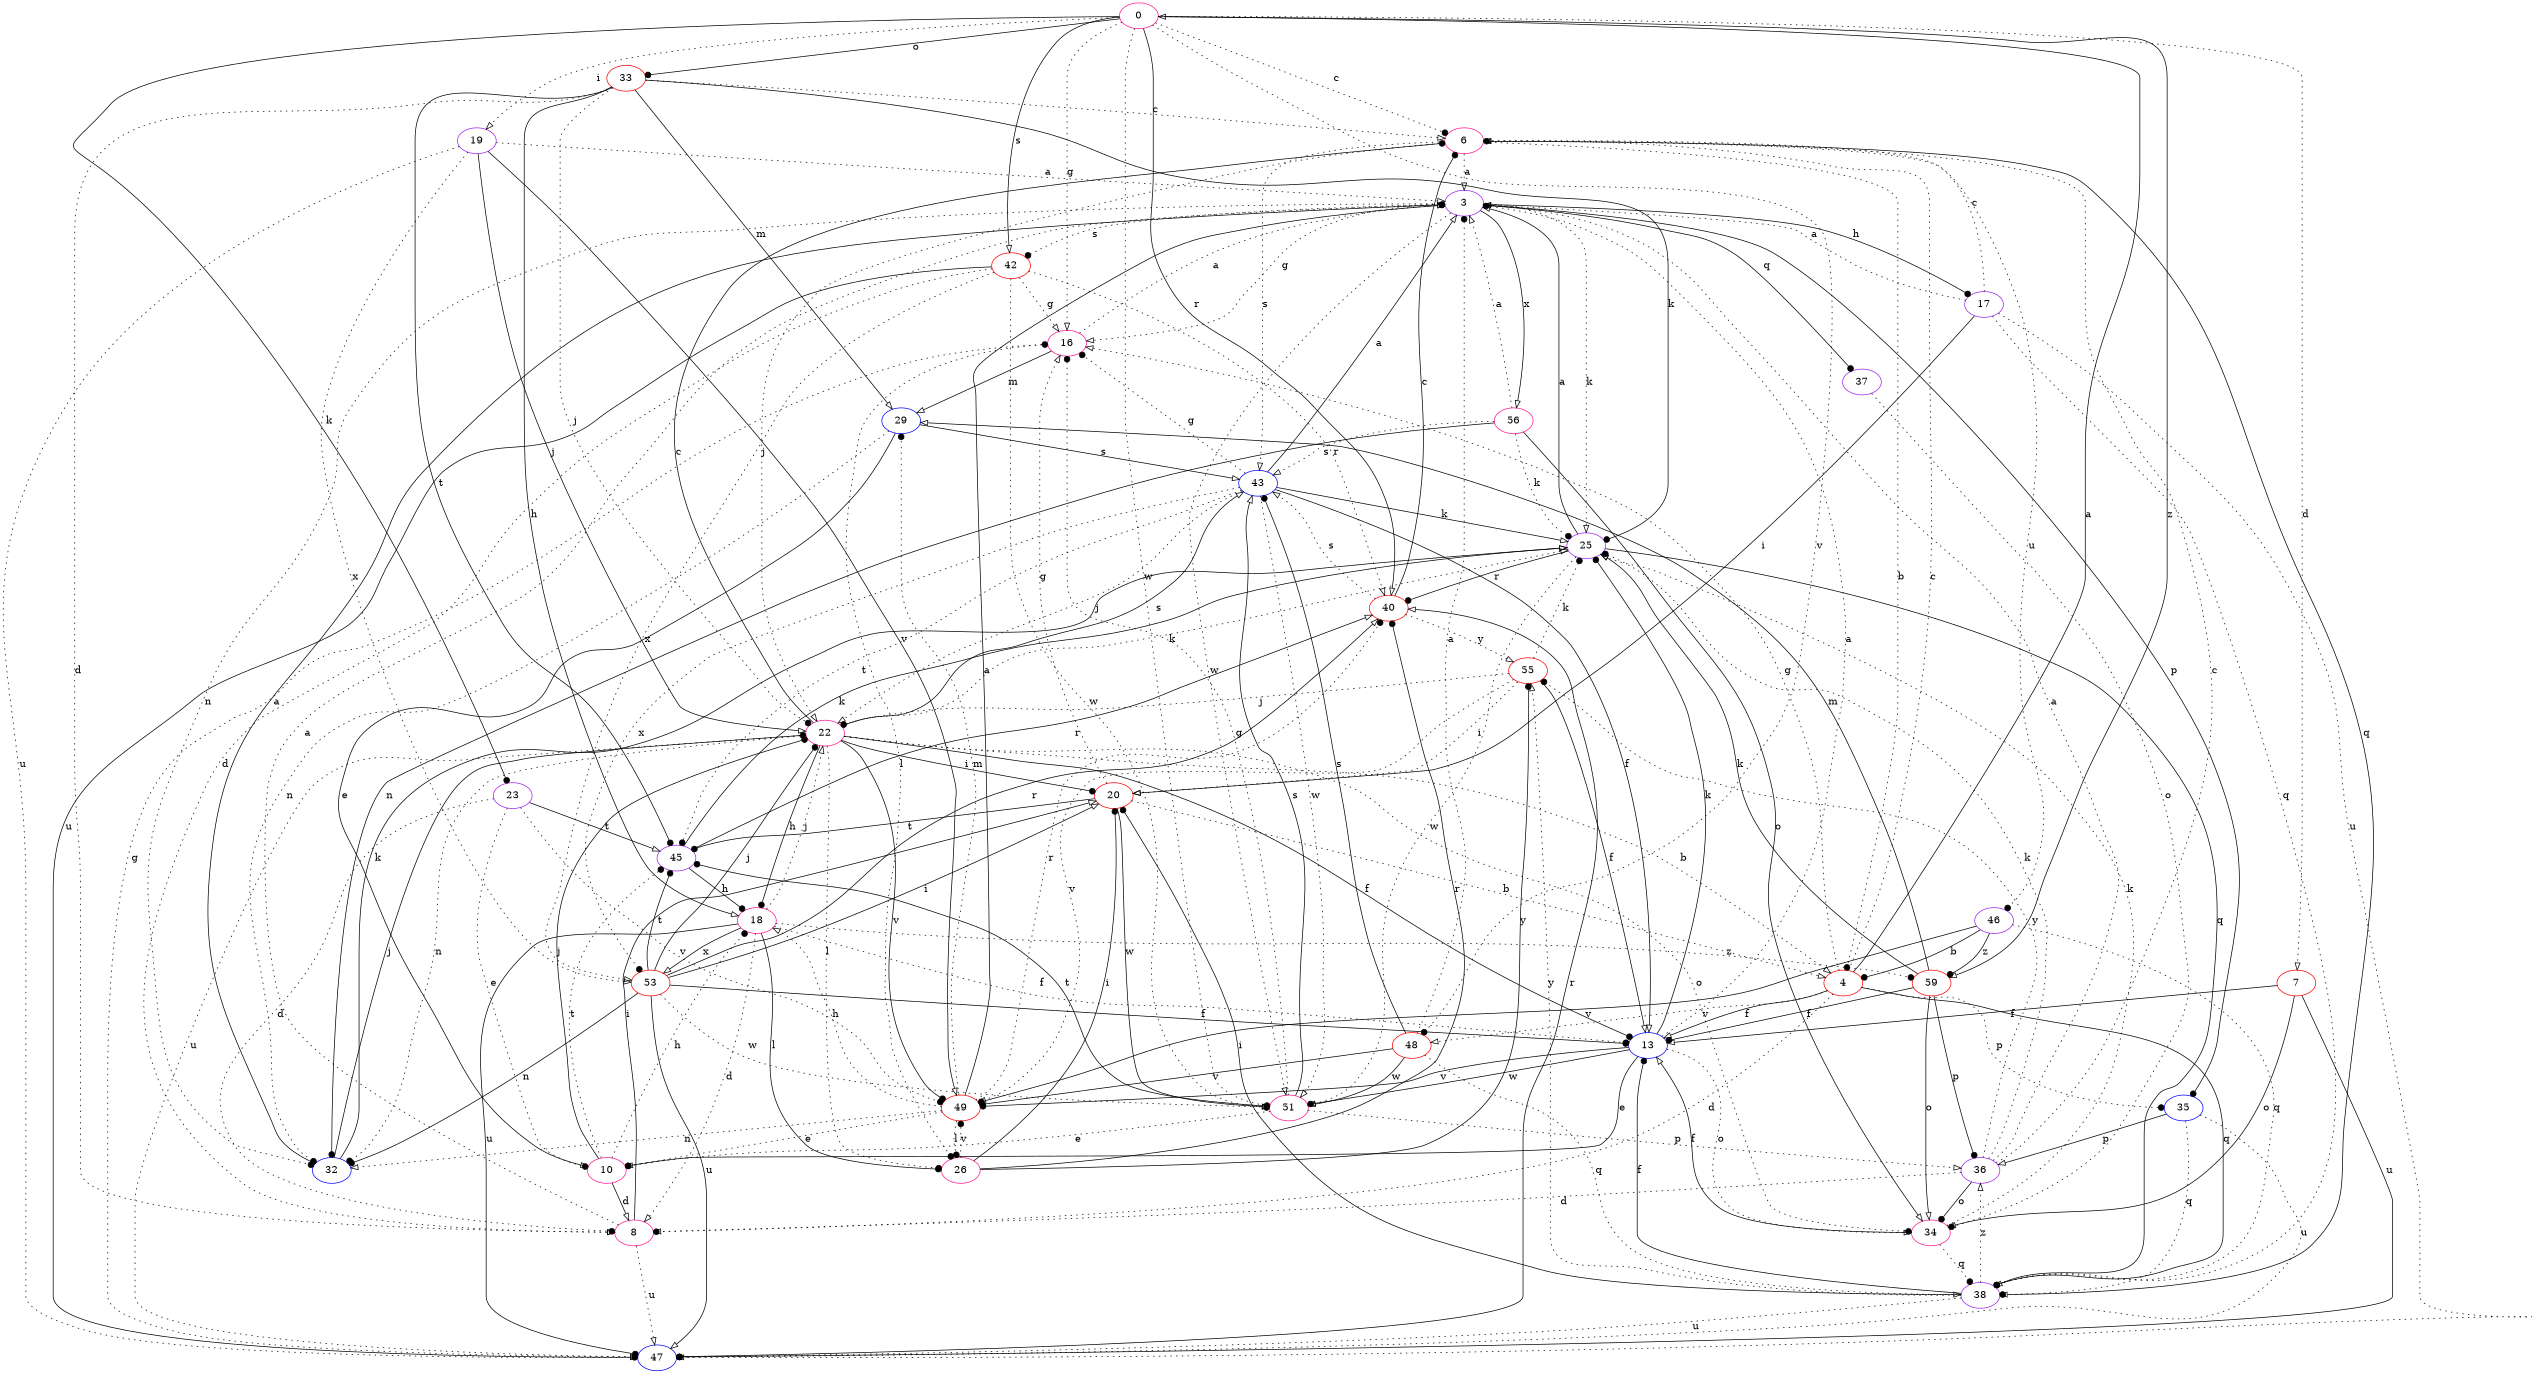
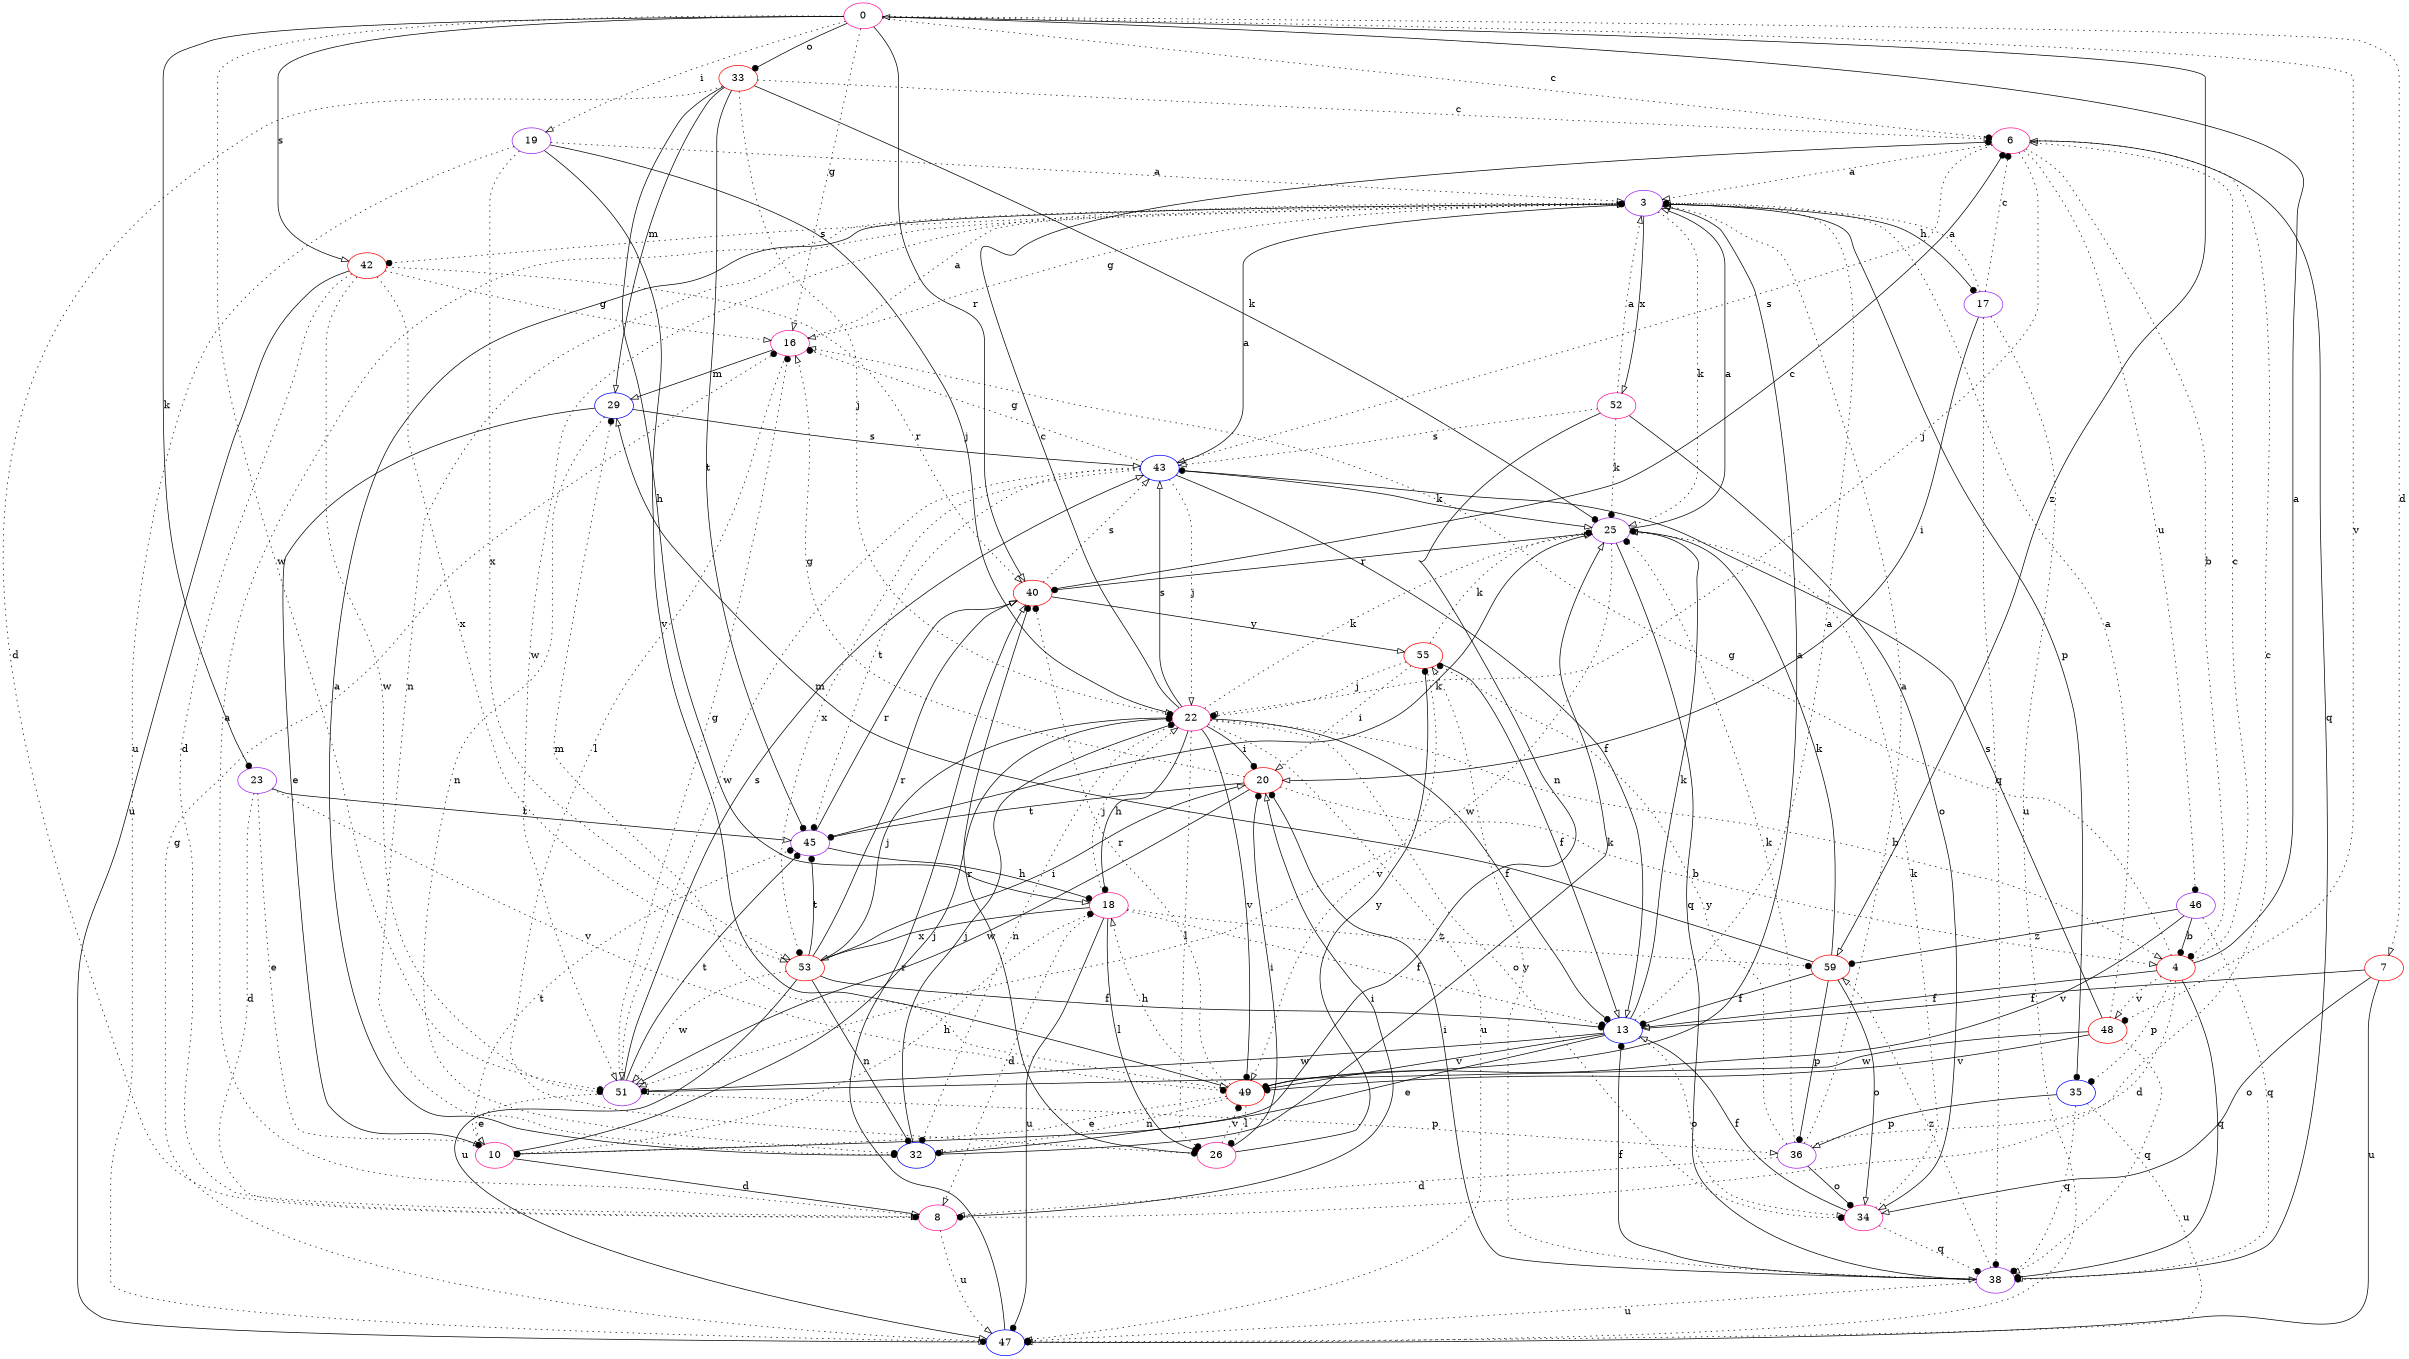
(1862, 382) -> none
(1514, 421) -> (1616, 406)
(1457, 634) -> (1224, 624)
(1289, 1108) -> (622, 1093)
(1980, 1237) -> (1926, 1122)
